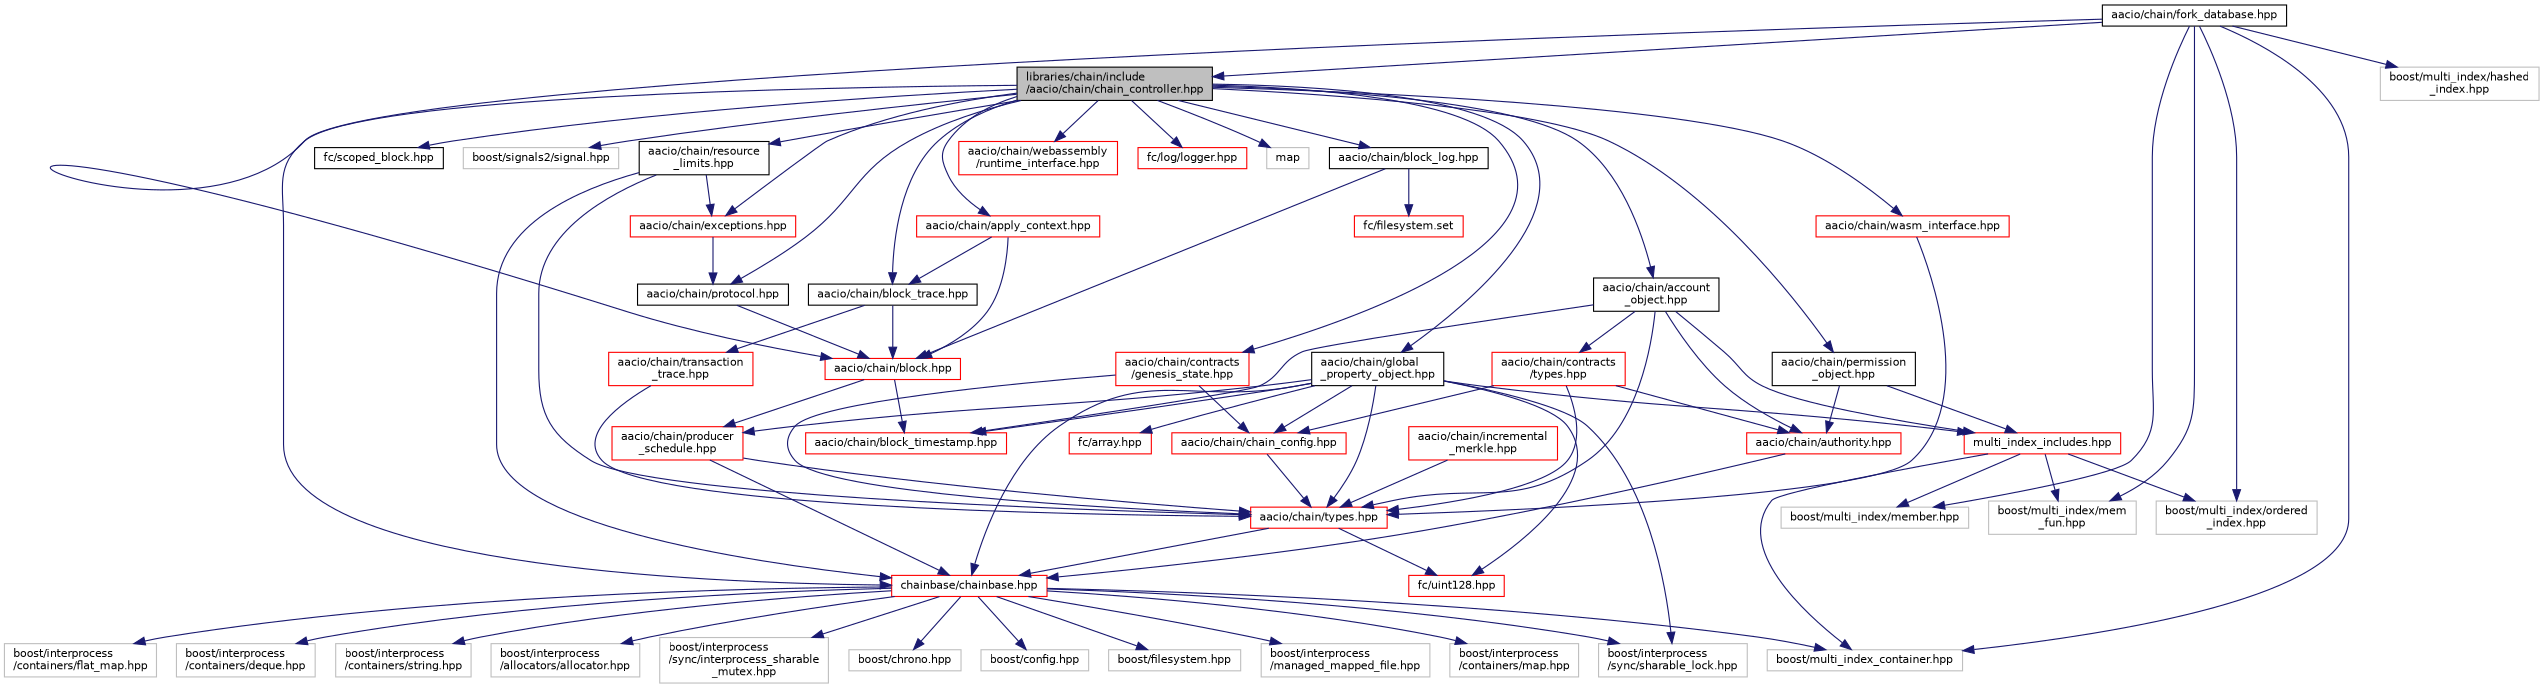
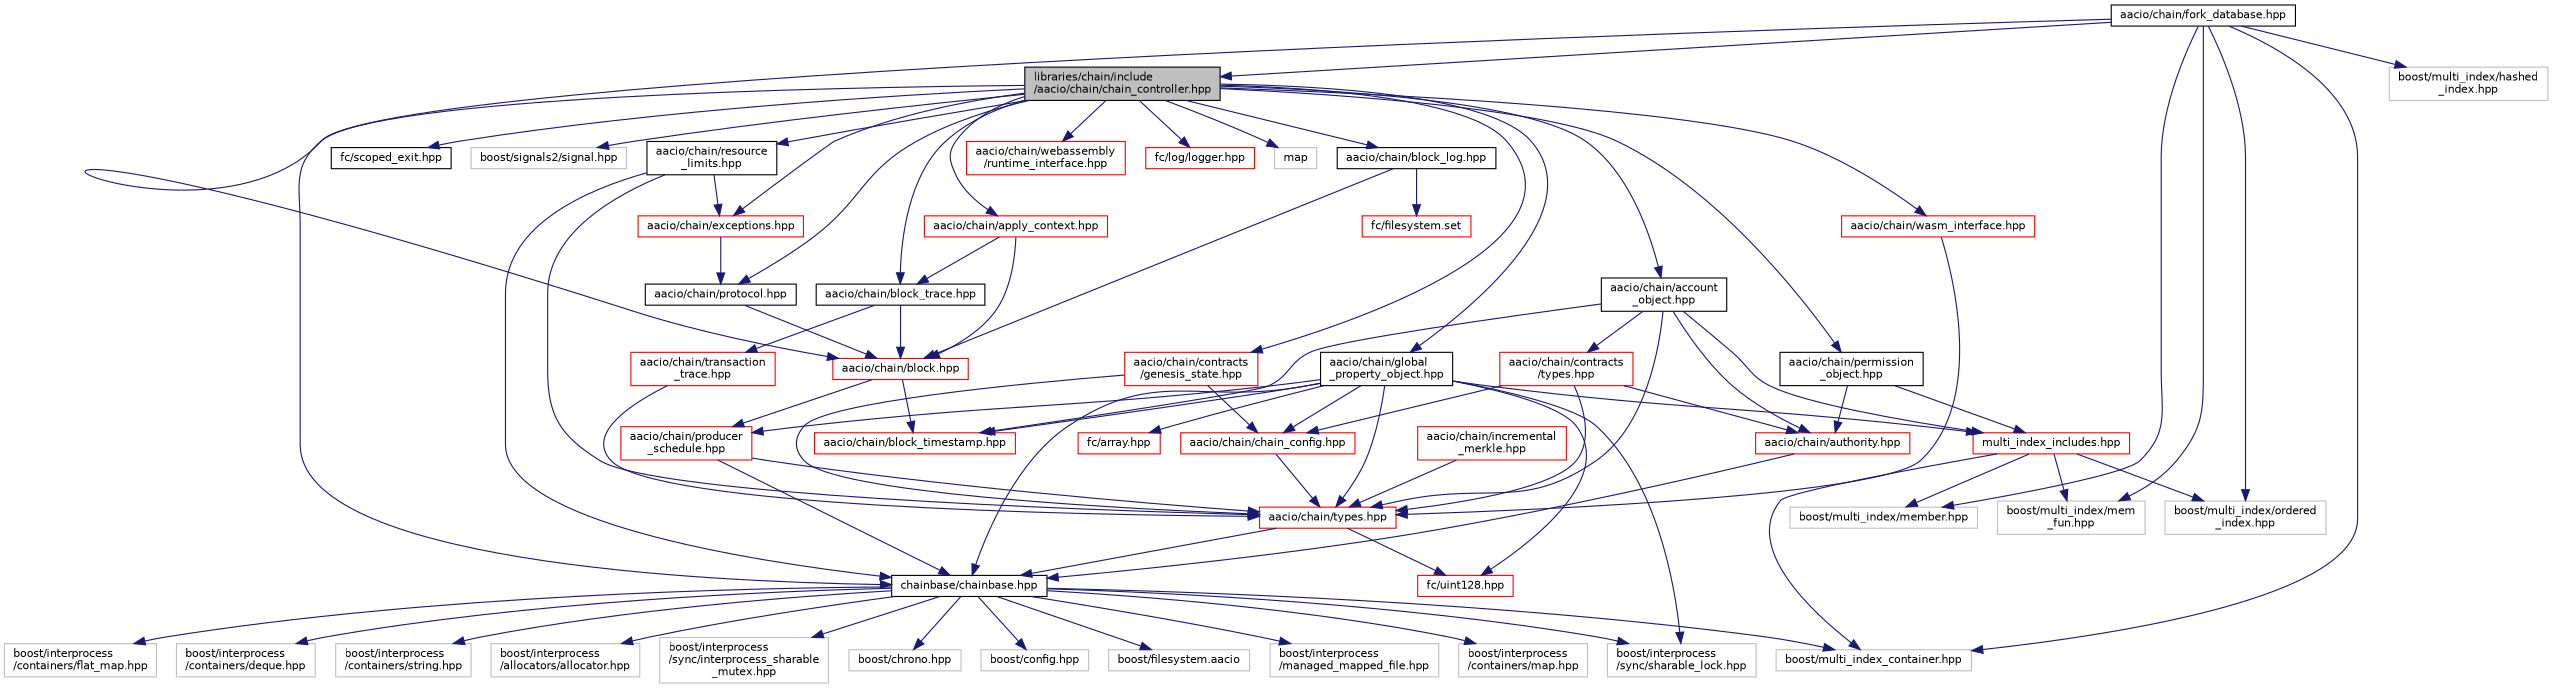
(379, 158) -> (391, 158)
(969, 586) -> (969, 586)
(1175, 660) -> (1179, 660)
